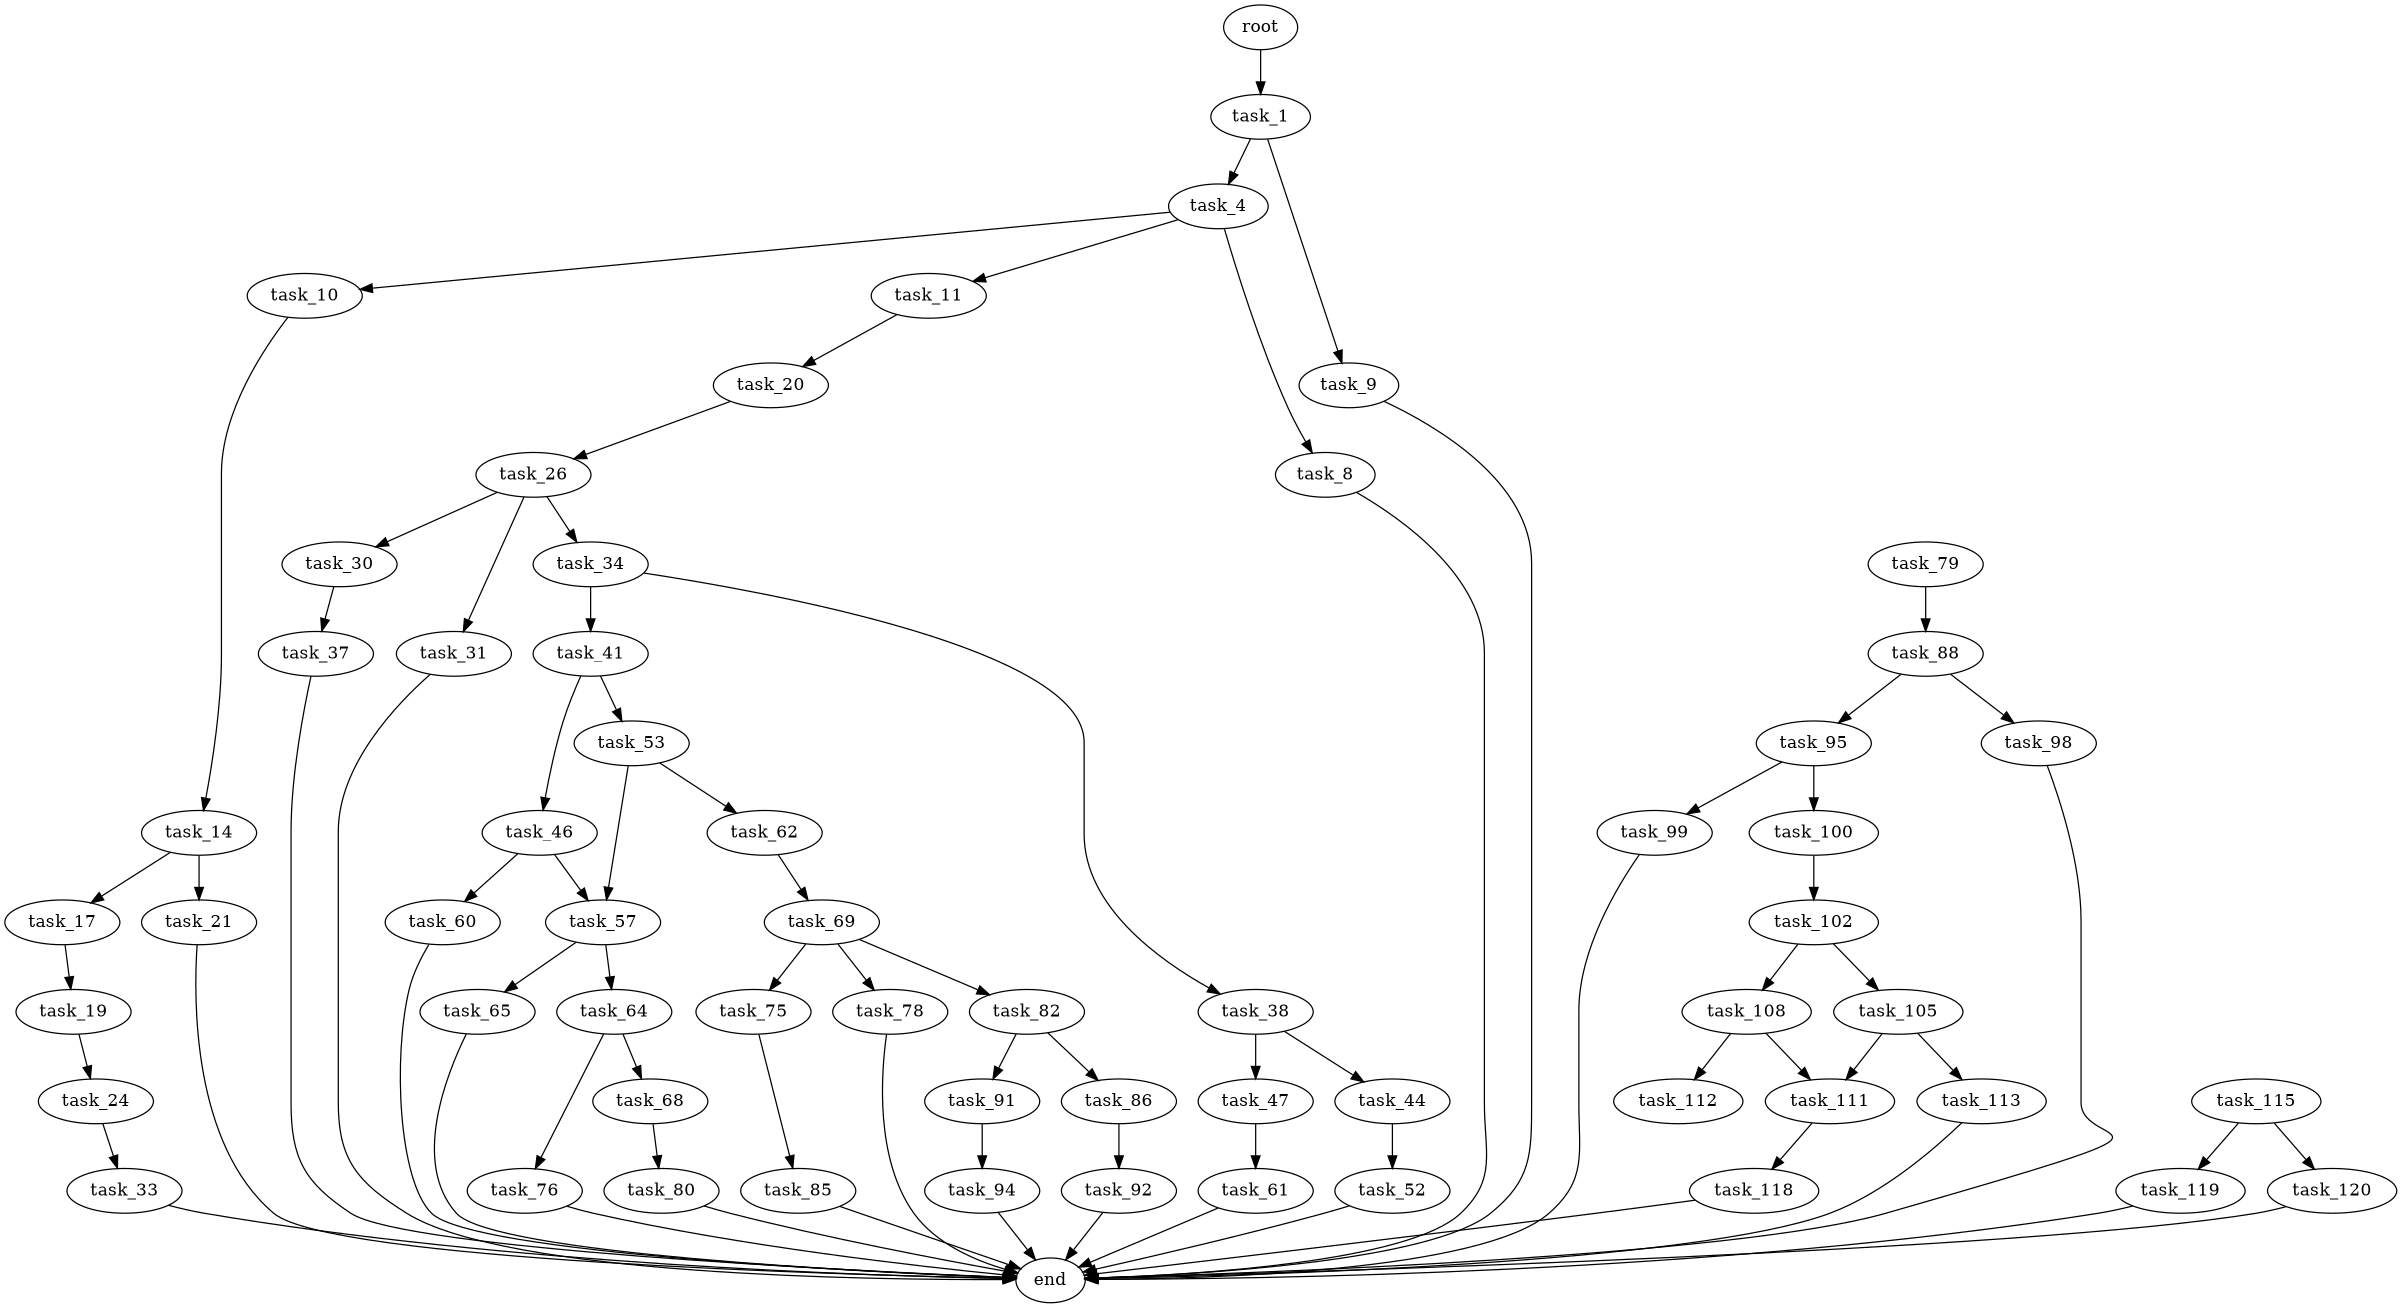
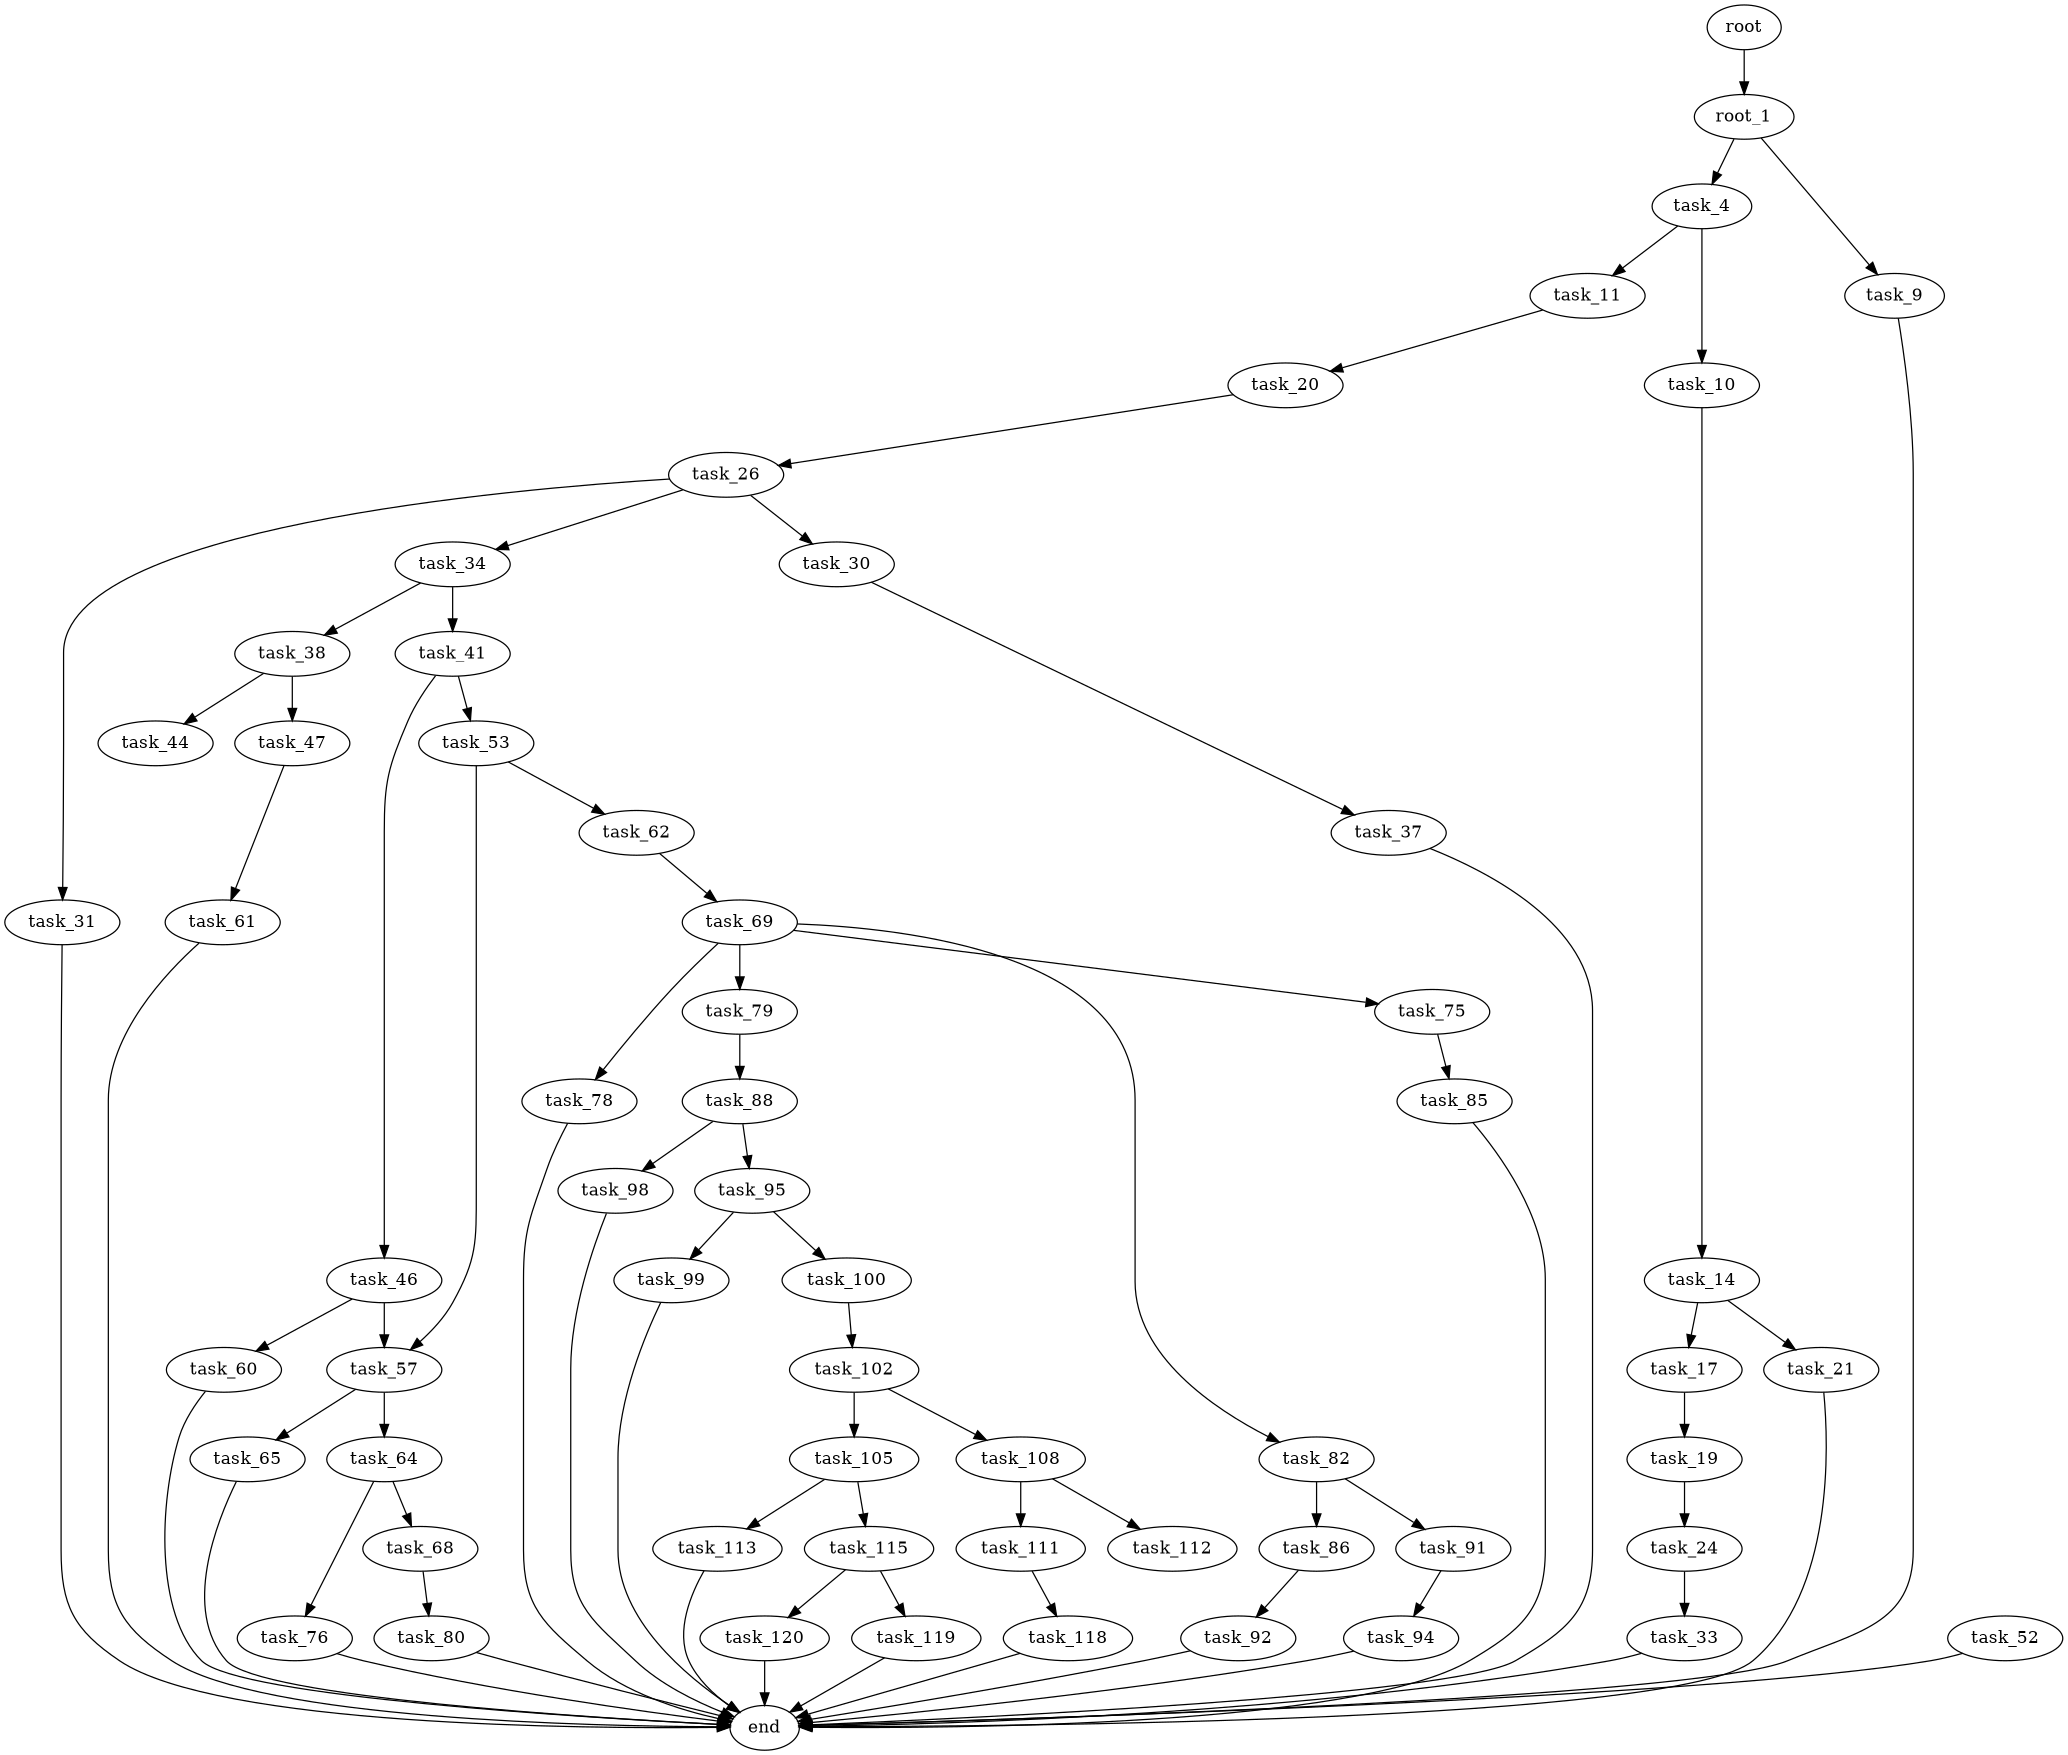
(1261, 117) -> (1744, 117)
(1325, 475) -> none
none -> (740, 961)
(1868, 1052) -> (861, 1498)
(1392, 1140) -> none
